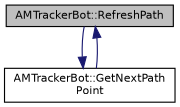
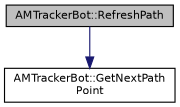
(97, 53) -> none
